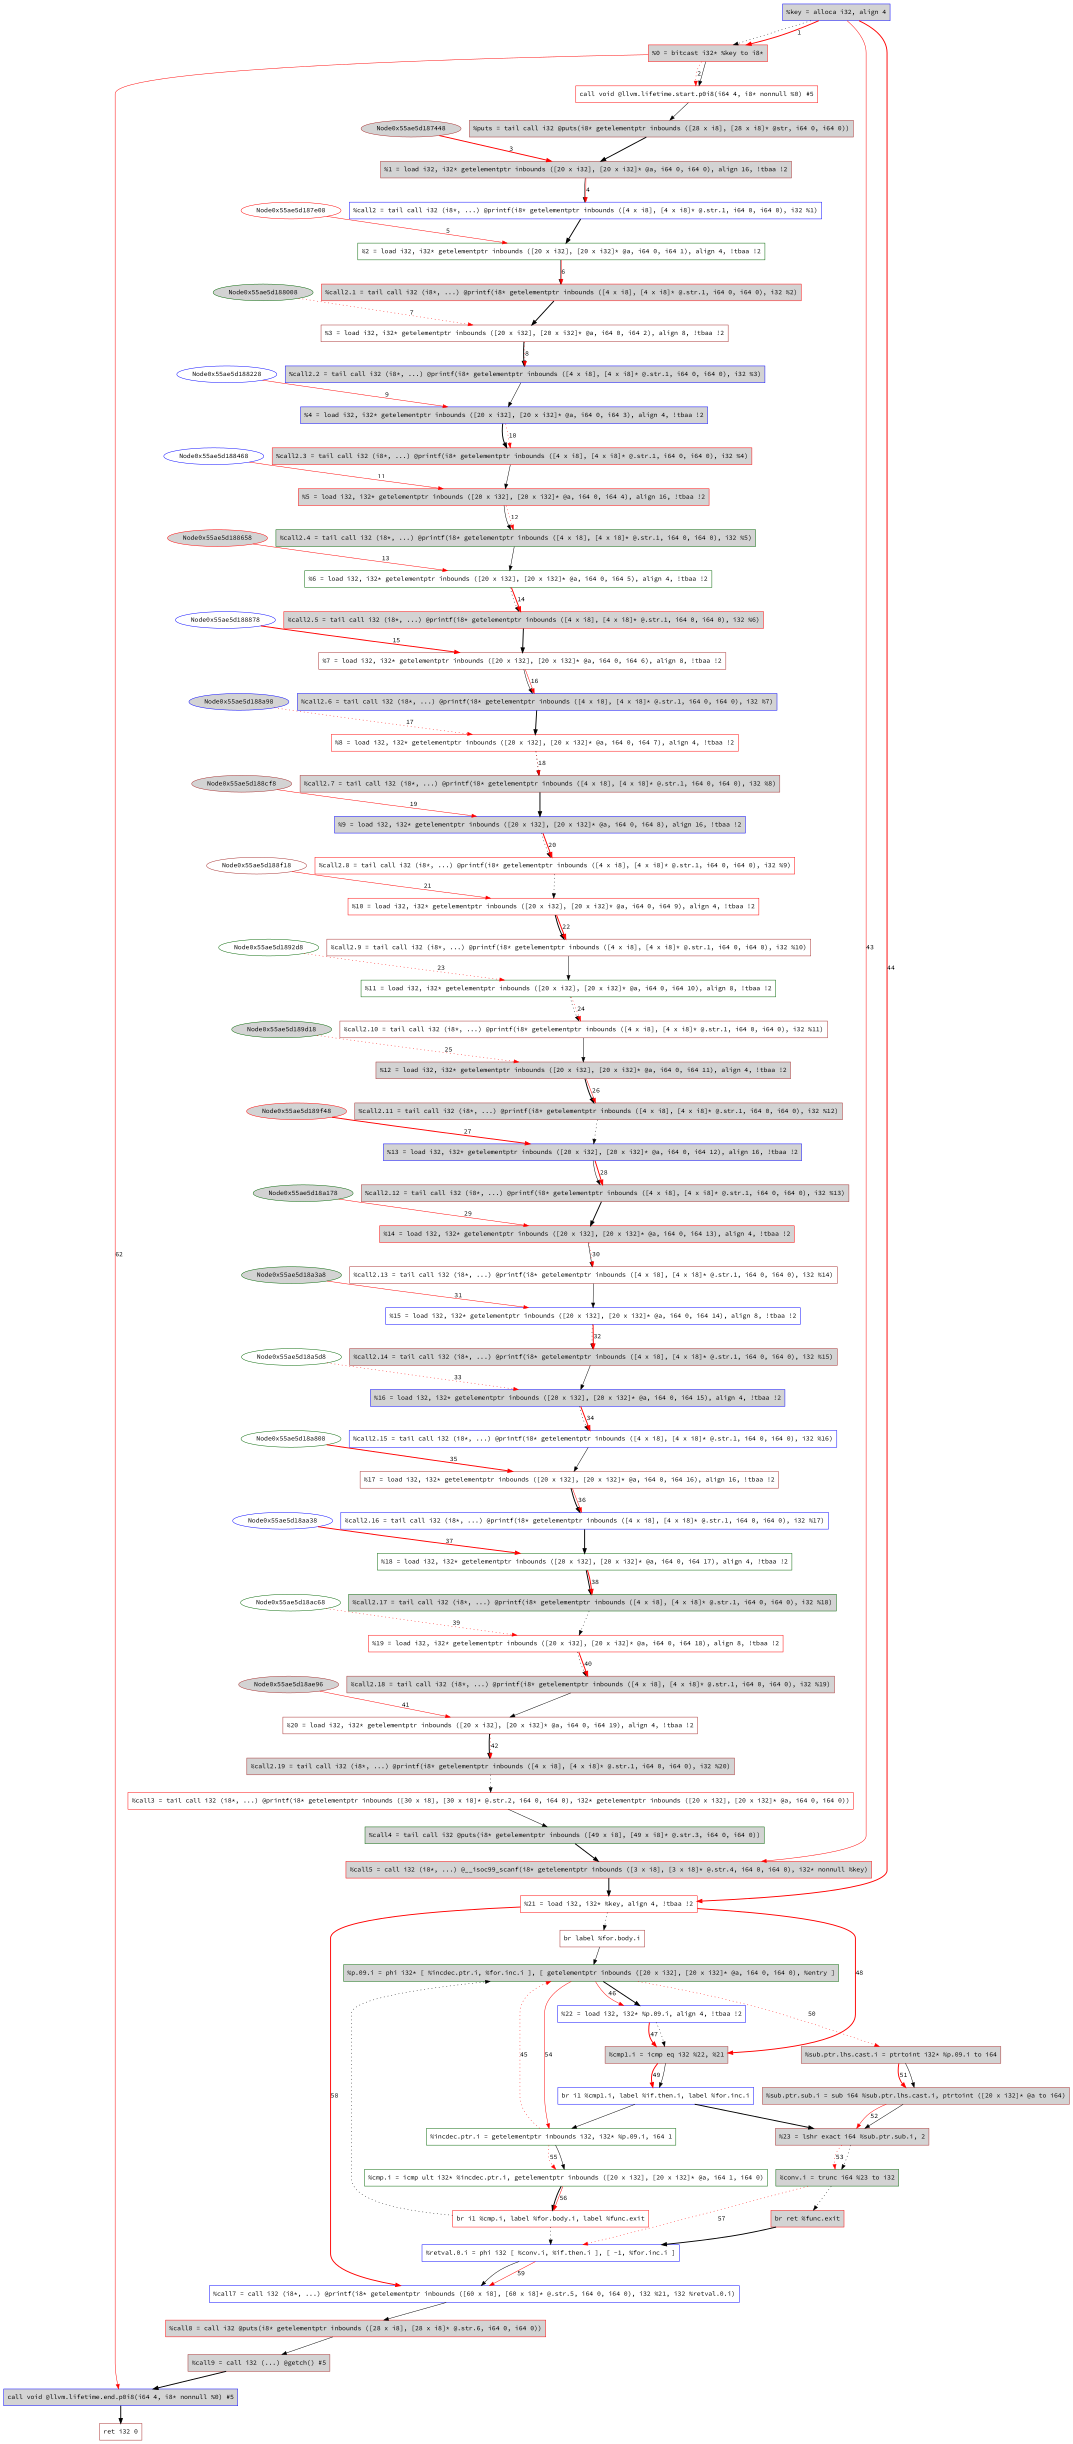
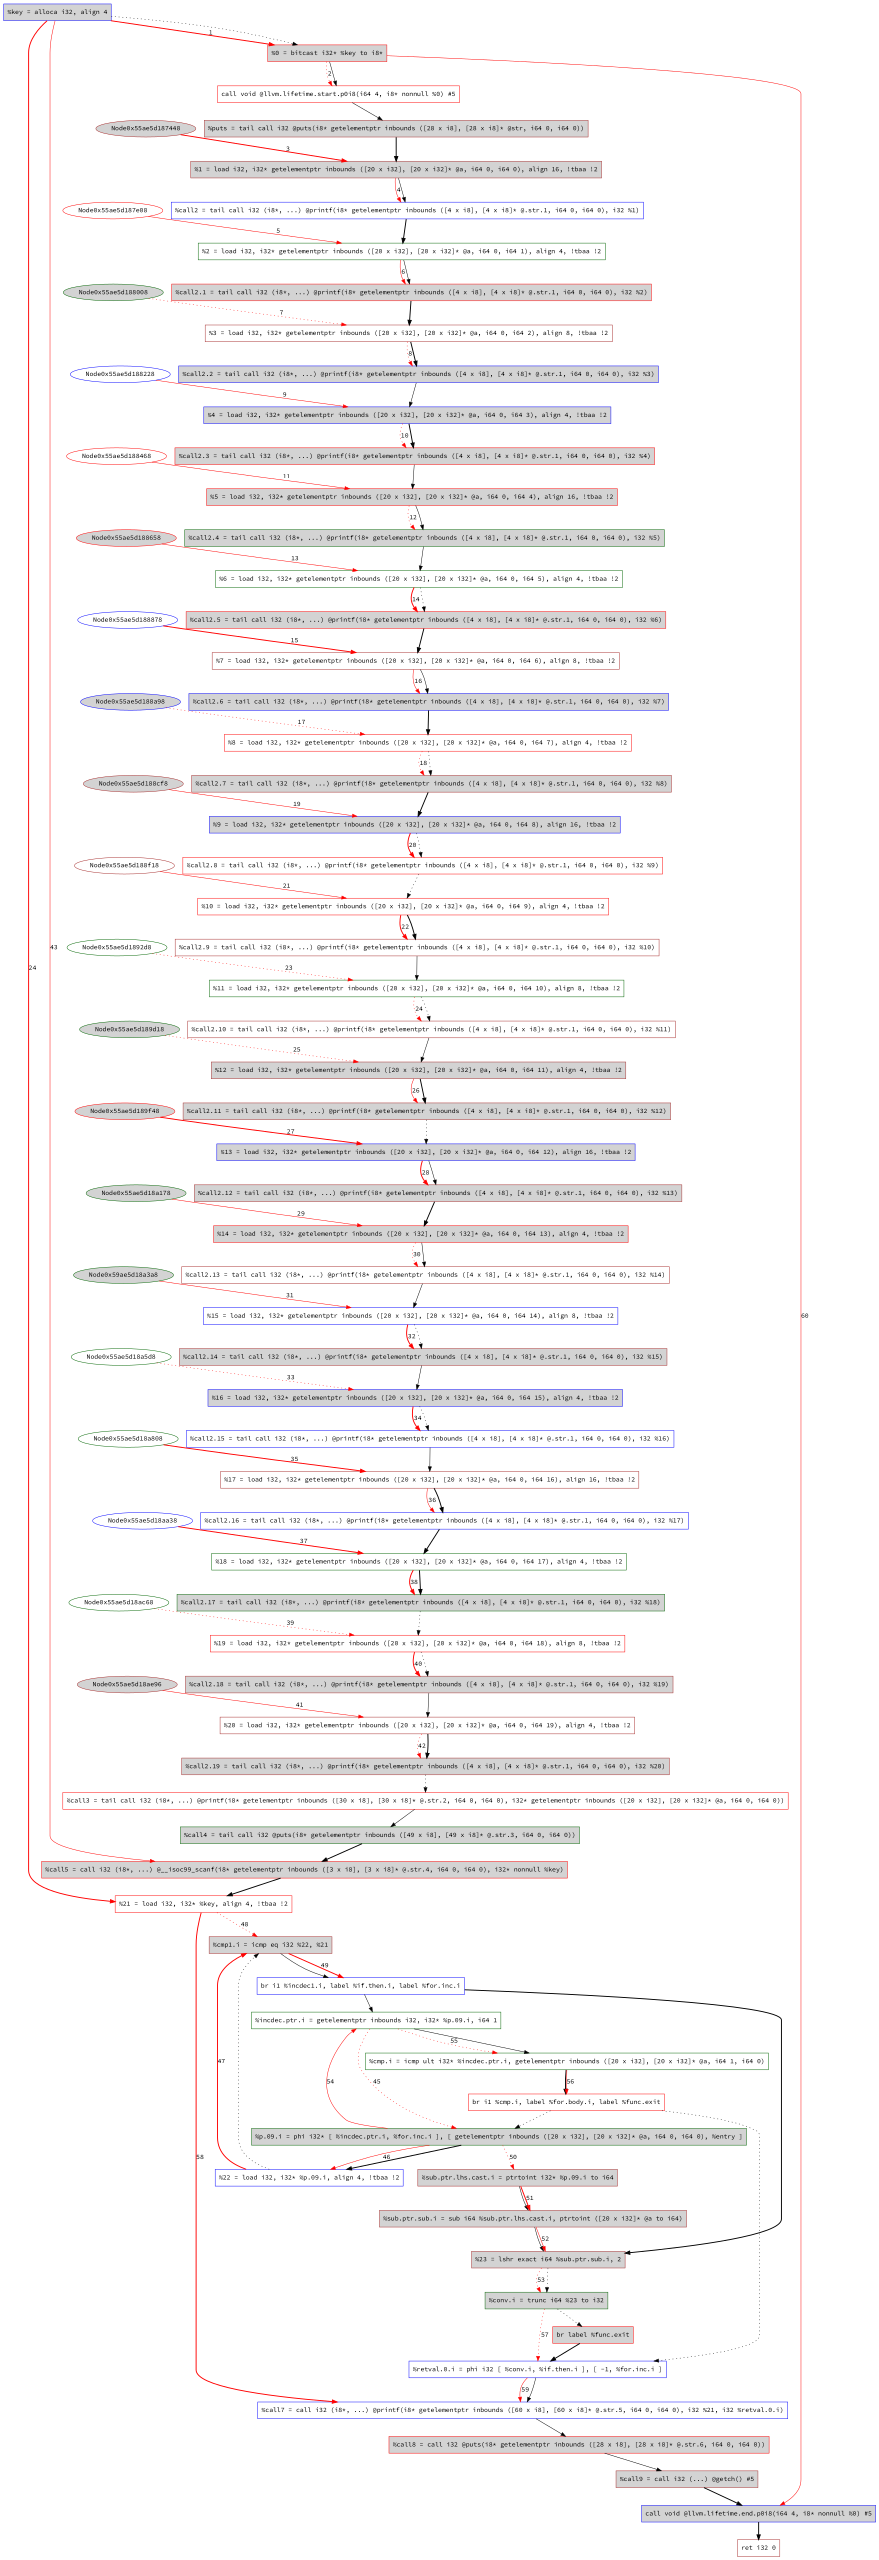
(214, 456) -> (117, 456)
(891, 968) -> (33, 968)
(119, 1255) -> (805, 1316)
(291, 1275) -> (124, 1275)
(602, 1939) -> none
(855, 1962) -> (235, 1923)
(656, 2096) -> (361, 1986)
(807, 2219) -> (593, 2335)
